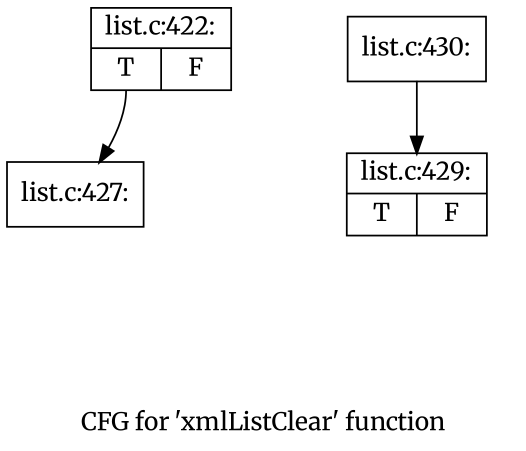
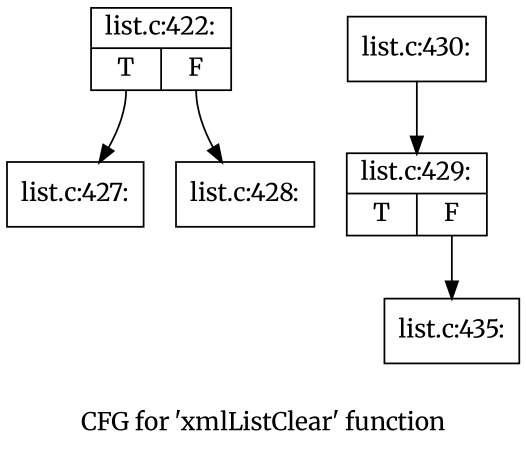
none -> (245, 194)
none -> (452, 331)
